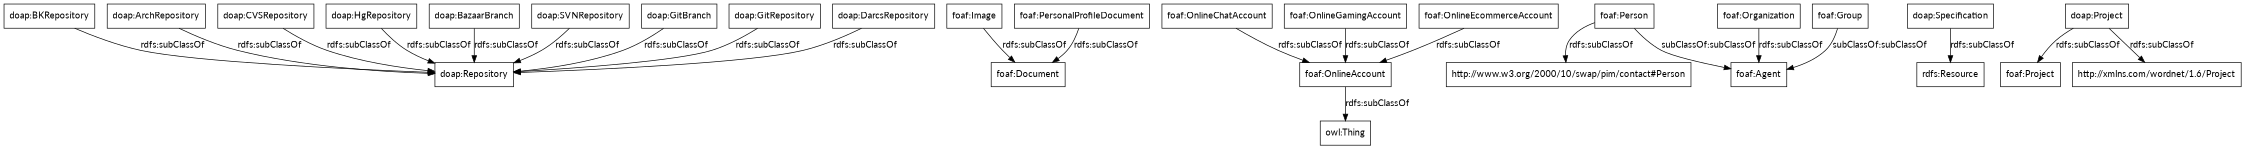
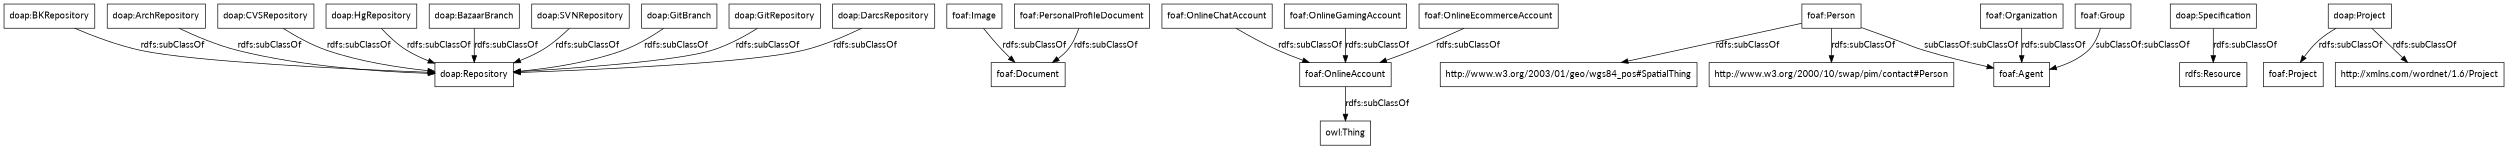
none -> (1569, 75)
